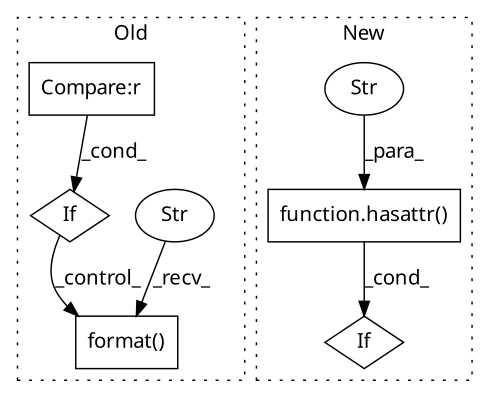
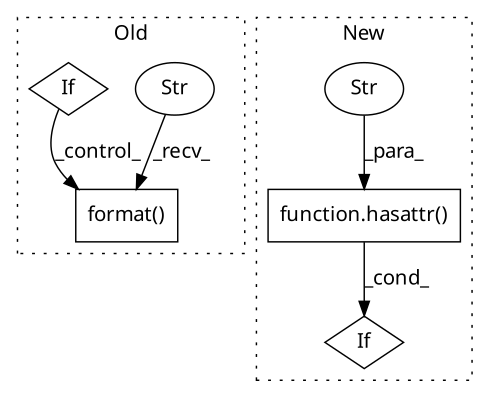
(92, 89) -> none
